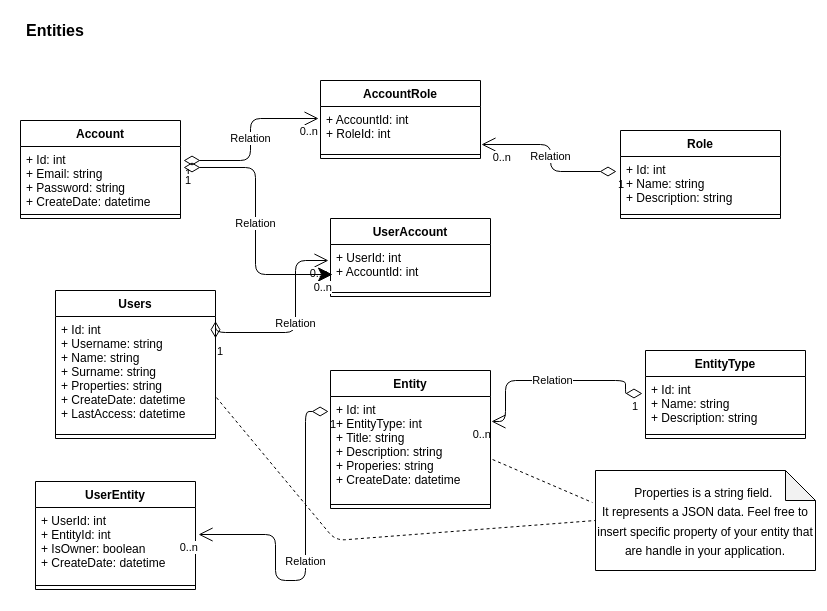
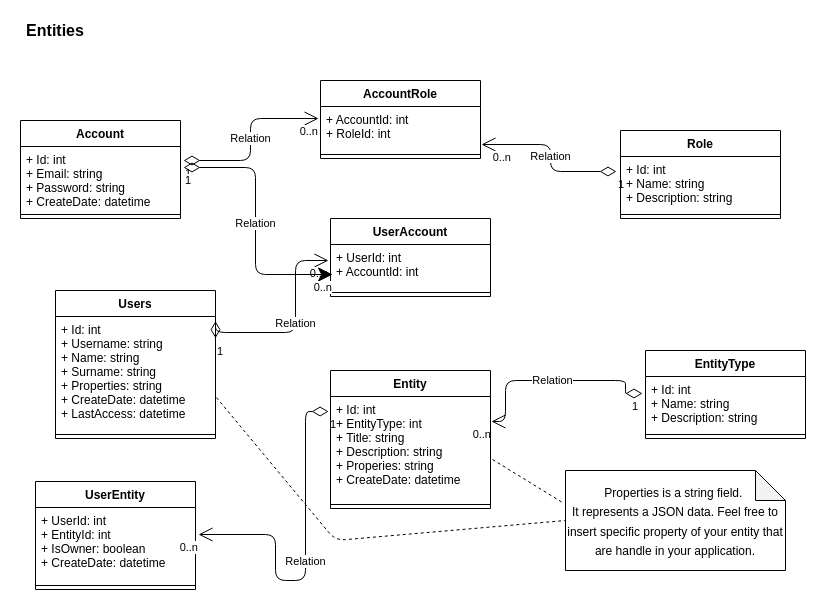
(706, 521) -> (676, 521)
